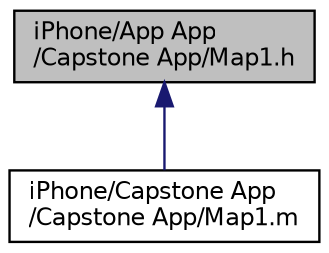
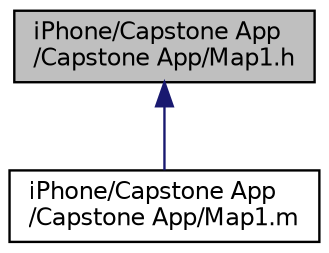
(164, 46) -> (164, 46)
